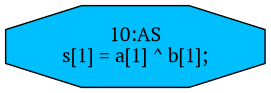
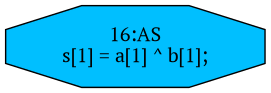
(135, 47) -> (135, 47)
